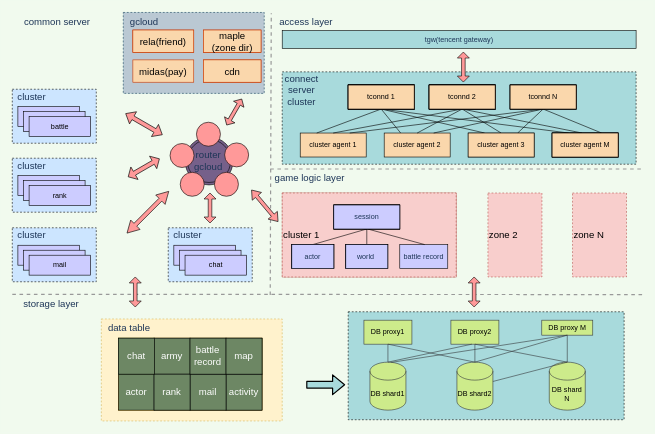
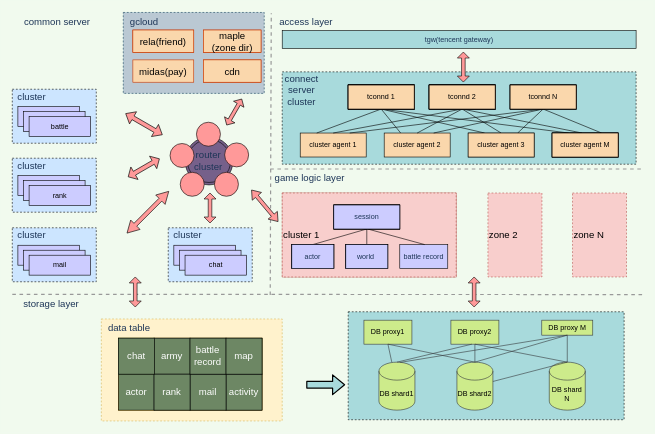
(209, 161) -> (209, 161)
(388, 386) -> (397, 386)
